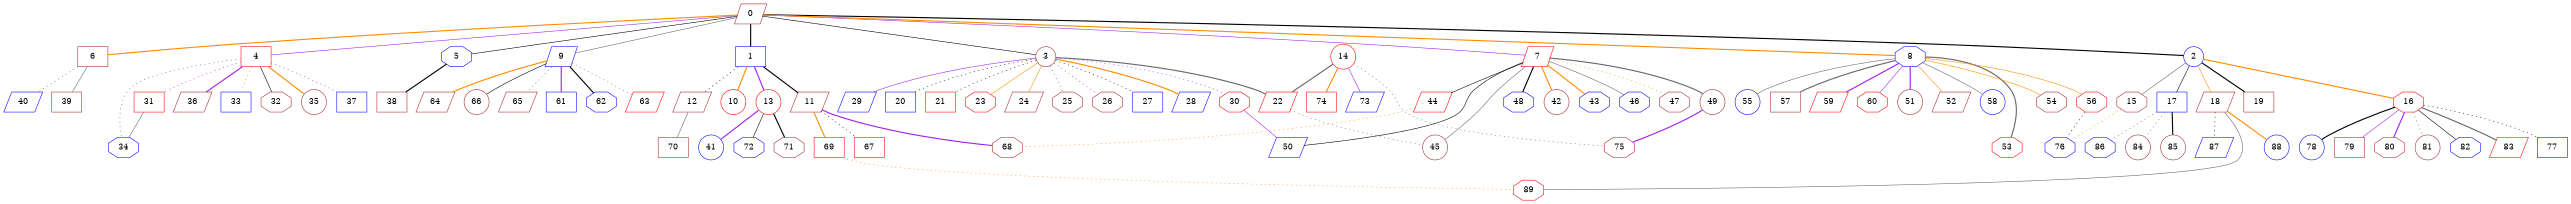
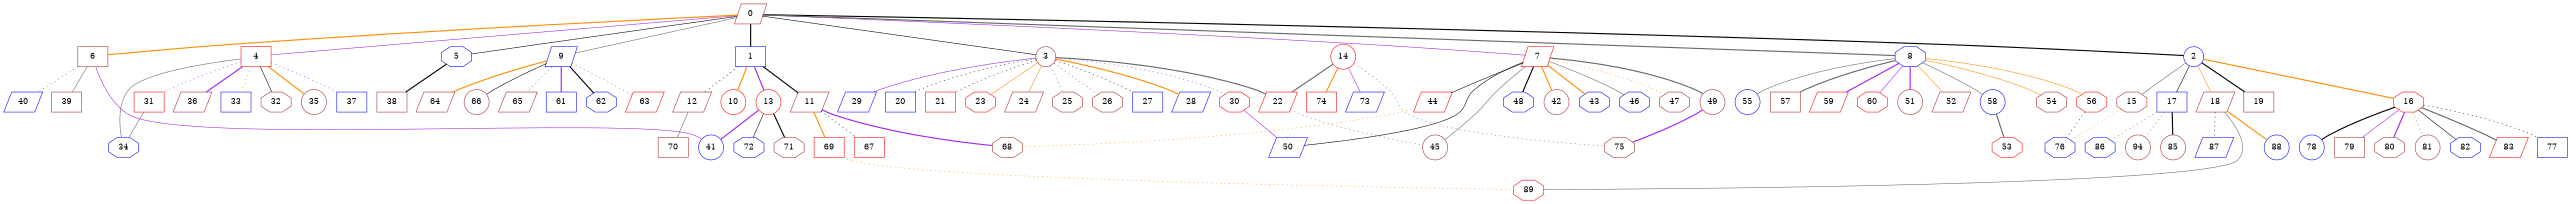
(1329, 35) -> (1329, 35)
(1991, 73) -> (2000, 126)
(159, 75) -> (159, 75)
none -> (386, 129)
(2138, 147) -> (2138, 147)
